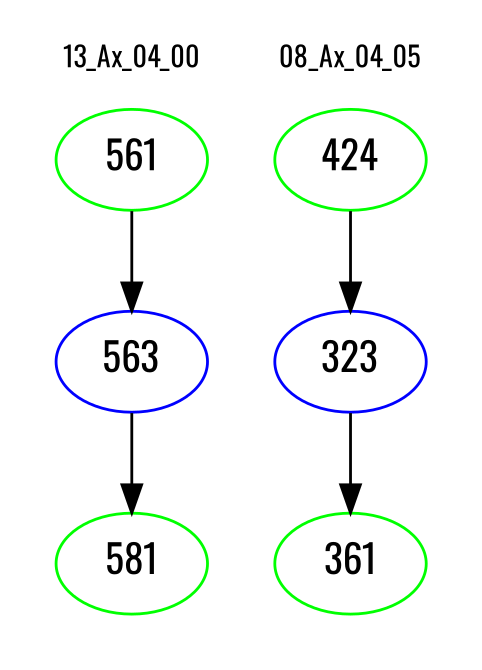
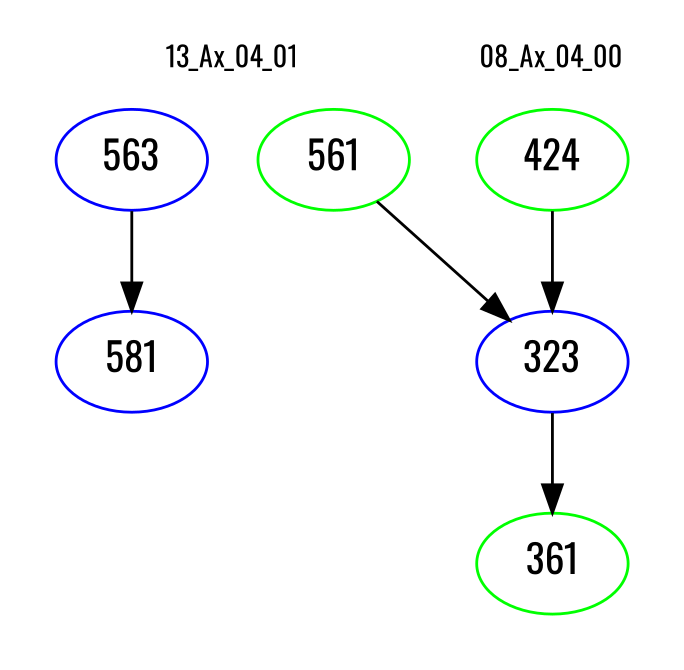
(132, 60) -> (233, 60)
(351, 60) -> (552, 60)
(132, 247) -> (413, 234)
(132, 564) -> (132, 362)
